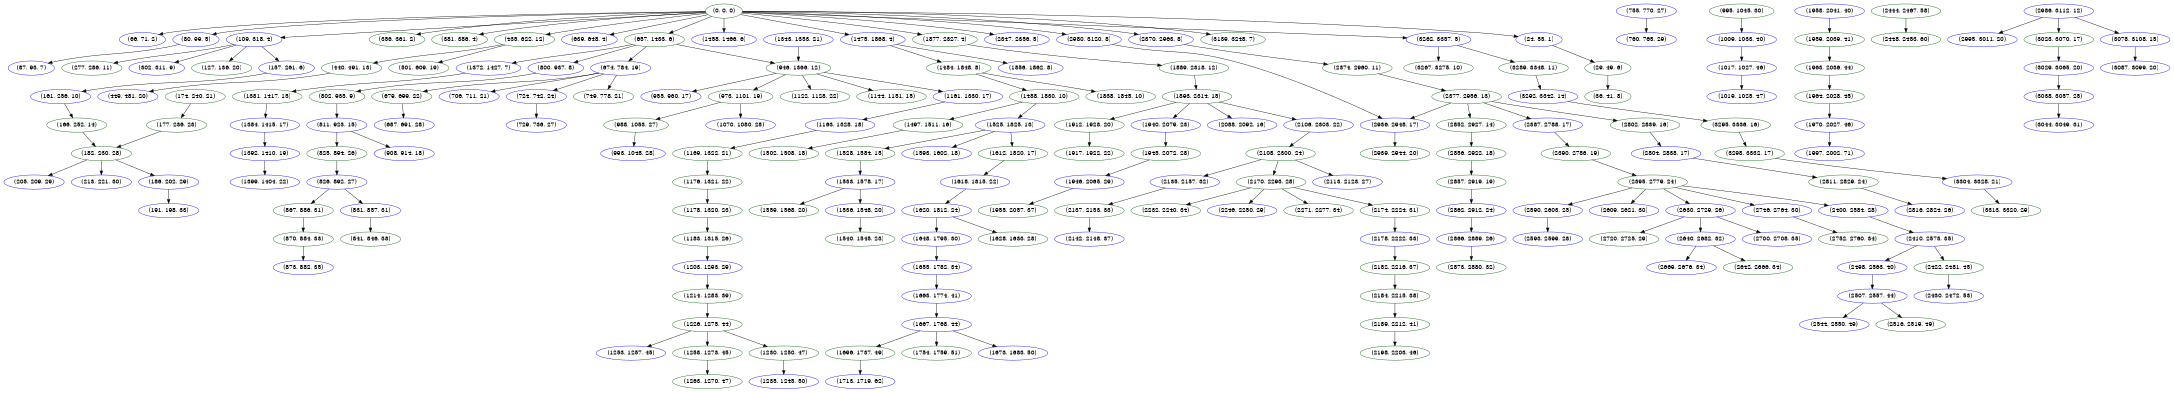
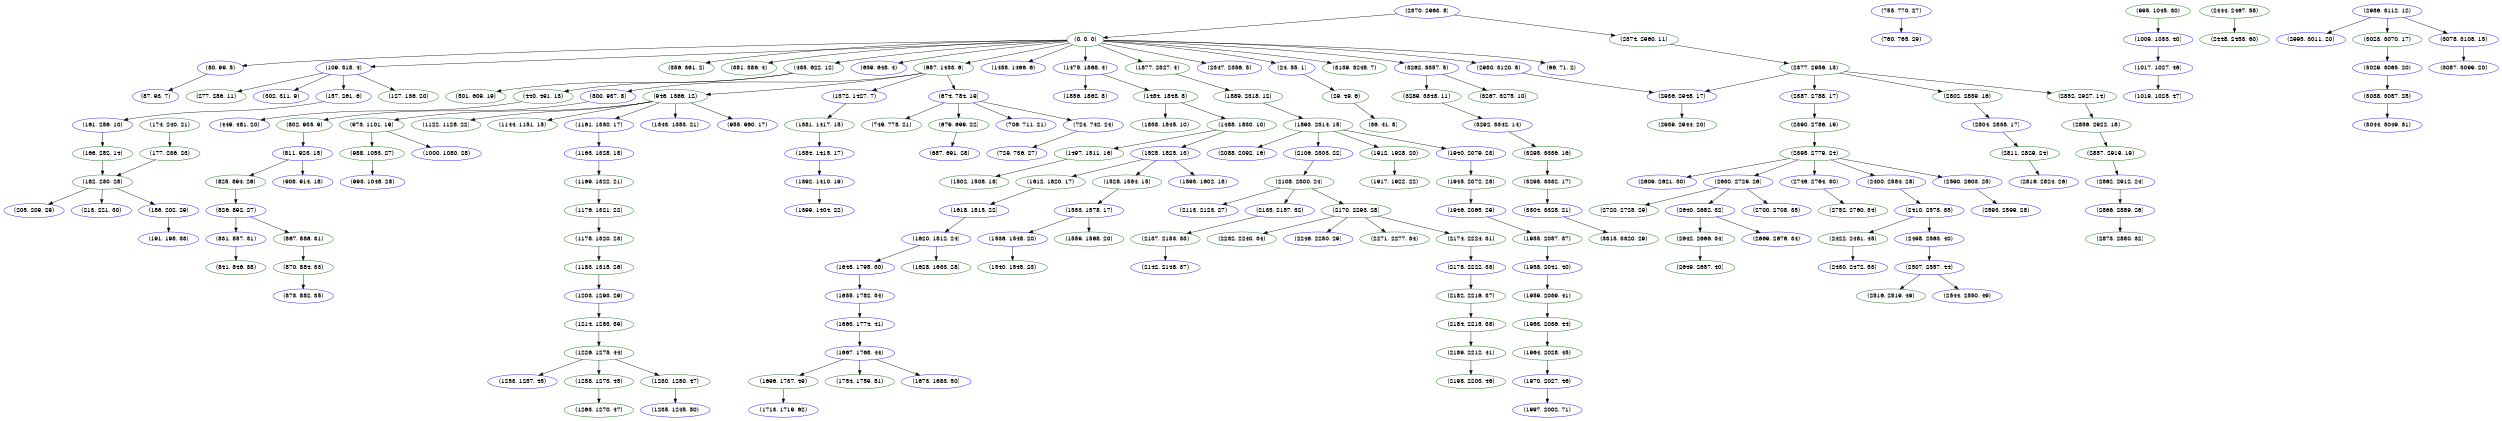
(939, 18) -> (1252, 26)
(798, 52) -> (675, 109)
(741, 125) -> (446, 154)
none -> (1547, 251)
none -> (1700, 268)
